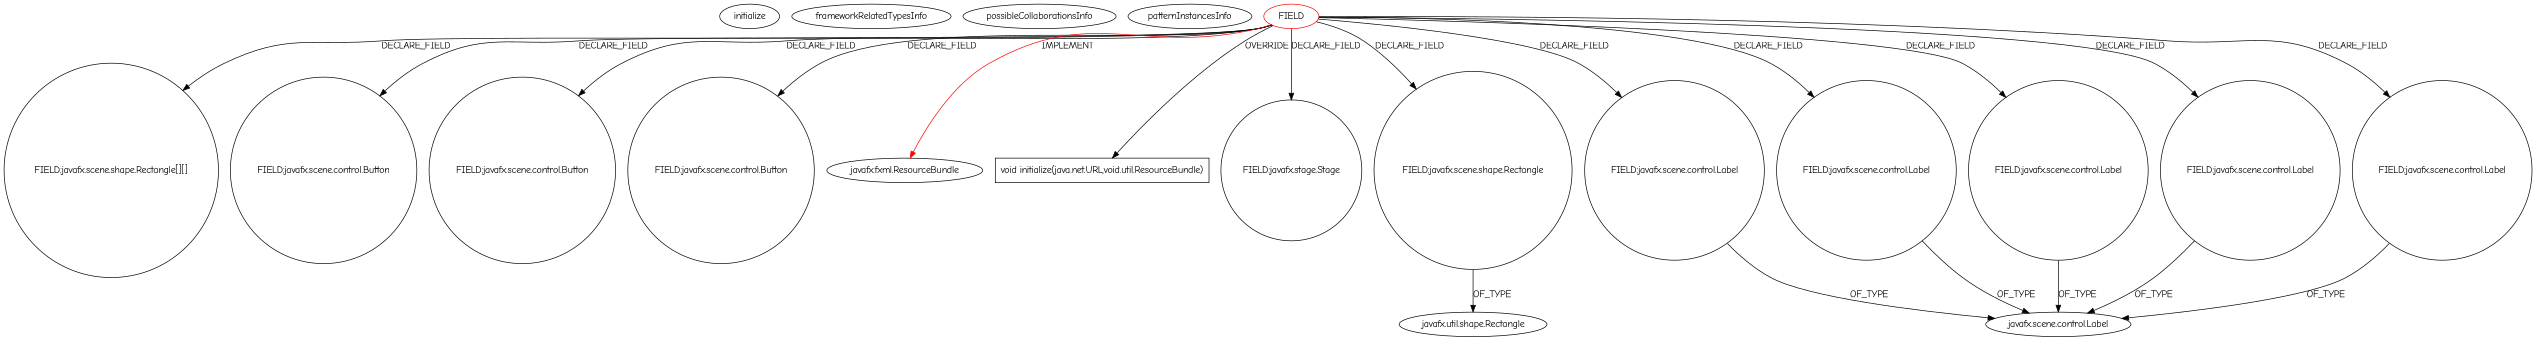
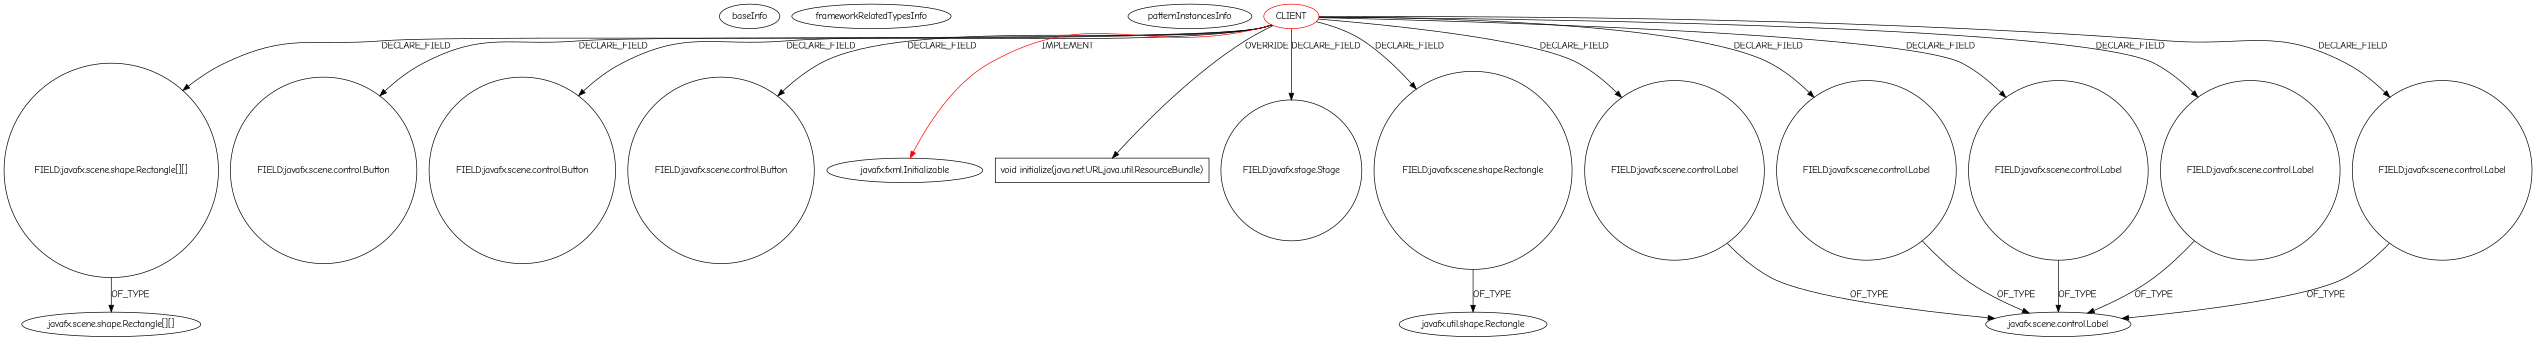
(750, 16) -> (750, 16)
(1040, 16) -> none
(1291, 16) -> (1291, 16)
(905, 170) -> (905, 170)
(1102, 170) -> (1102, 170)
none -> (111, 324)
